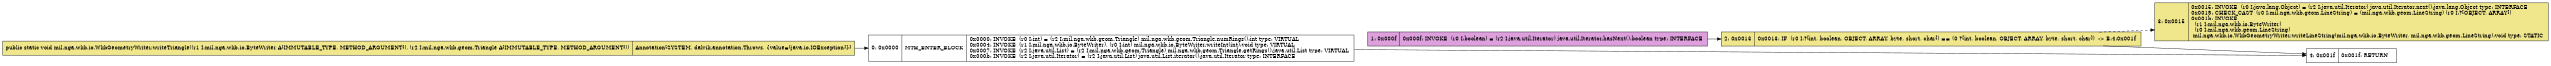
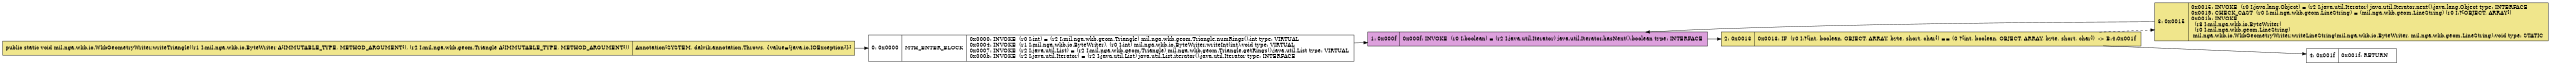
none -> (1902, 24)
(2237, 25) -> (2237, 25)
(1828, 53) -> (1359, 43)
